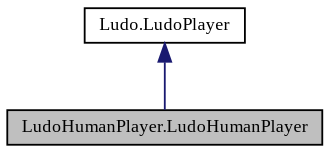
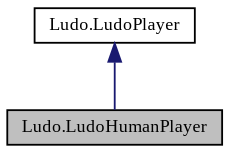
(165, 127) -> (115, 127)
